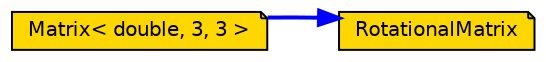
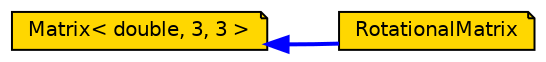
(293, 17) -> (313, 44)
